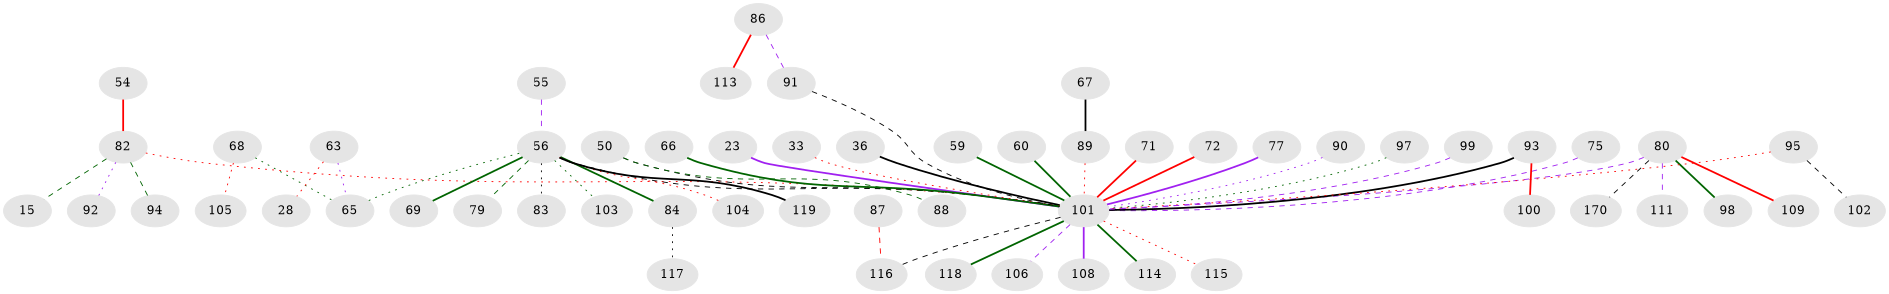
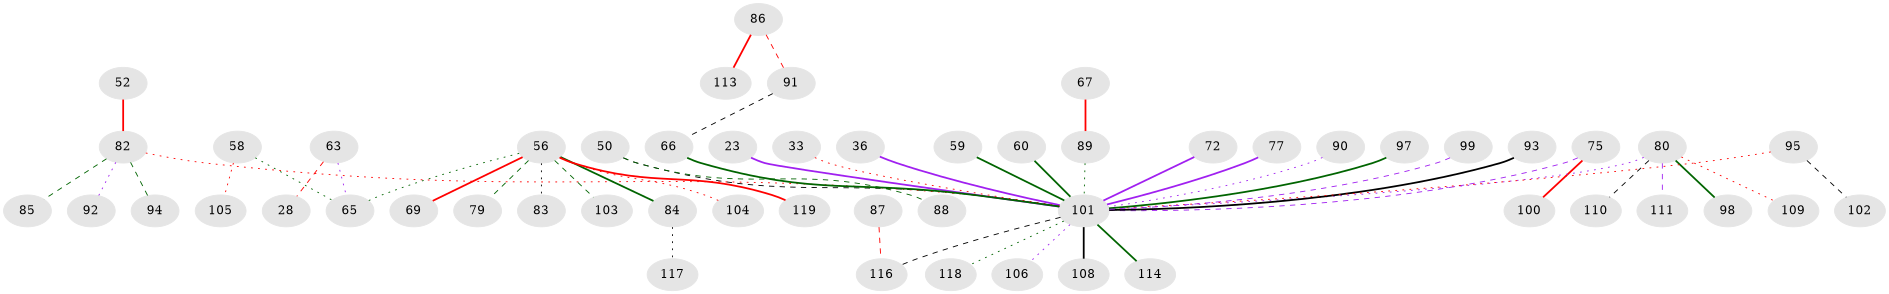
(775, 51) -> (775, 51)
(123, 83) -> (123, 83)
(541, 83) -> none
(1085, 115) -> (1085, 115)
(237, 147) -> (237, 147)
(1149, 147) -> none
(928, 164) -> (730, 115)
(937, 175) -> (969, 184)
(484, 176) -> (484, 176)
(571, 176) -> (571, 176)
(310, 179) -> (310, 179)
(673, 179) -> (673, 179)
(1085, 179) -> (1085, 179)
(1149, 179) -> (1149, 179)
(1727, 179) -> (1727, 179)
(1530, 185) -> (1559, 183)
(808, 189) -> none
(1249, 191) -> (1249, 191)
(1378, 193) -> (1378, 193)
(27, 211) -> (27, 211)
(1596, 211) -> (1596, 211)
(1017, 243) -> (1017, 243)
(1050, 243) -> (1050, 243)
(1084, 243) -> (1084, 243)
(1217, 275) -> none
